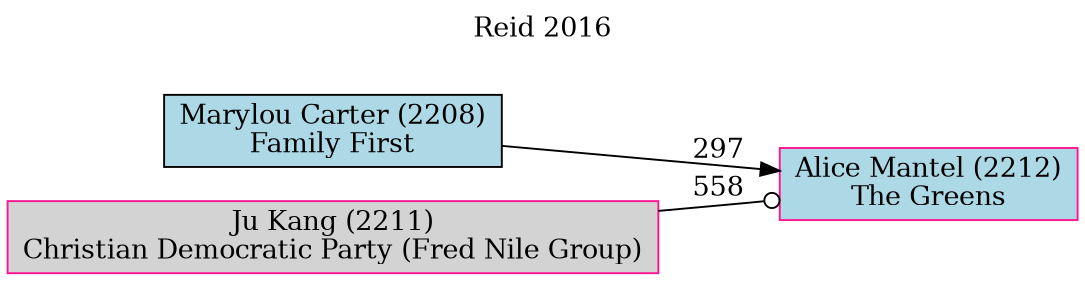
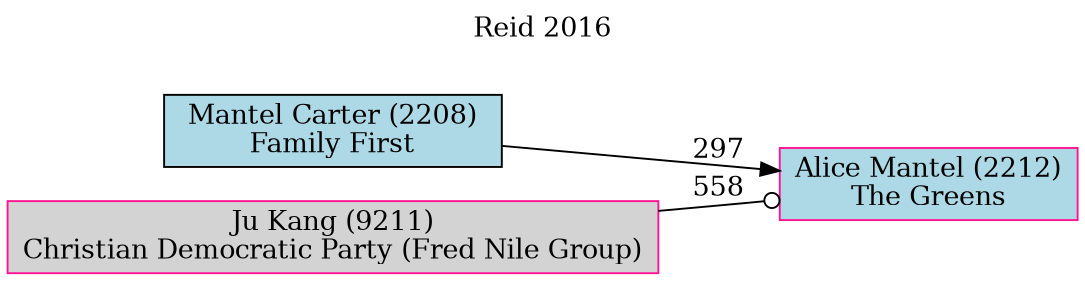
(333, 131) -> (333, 131)
(333, 237) -> (333, 237)
